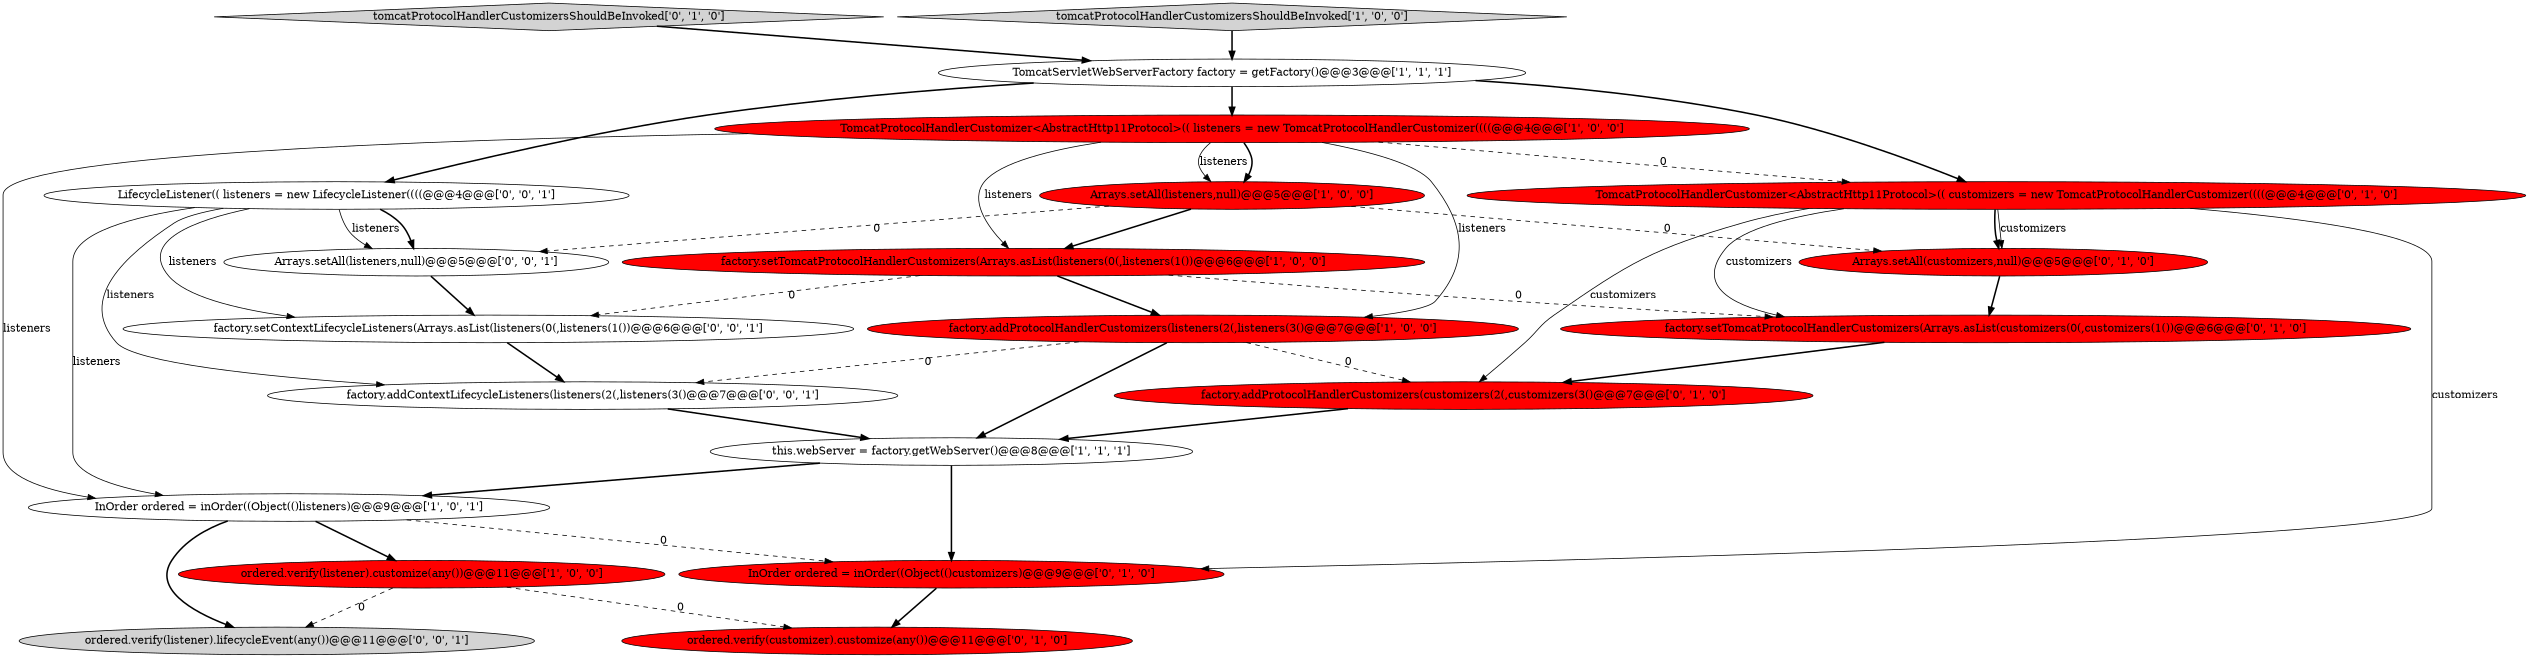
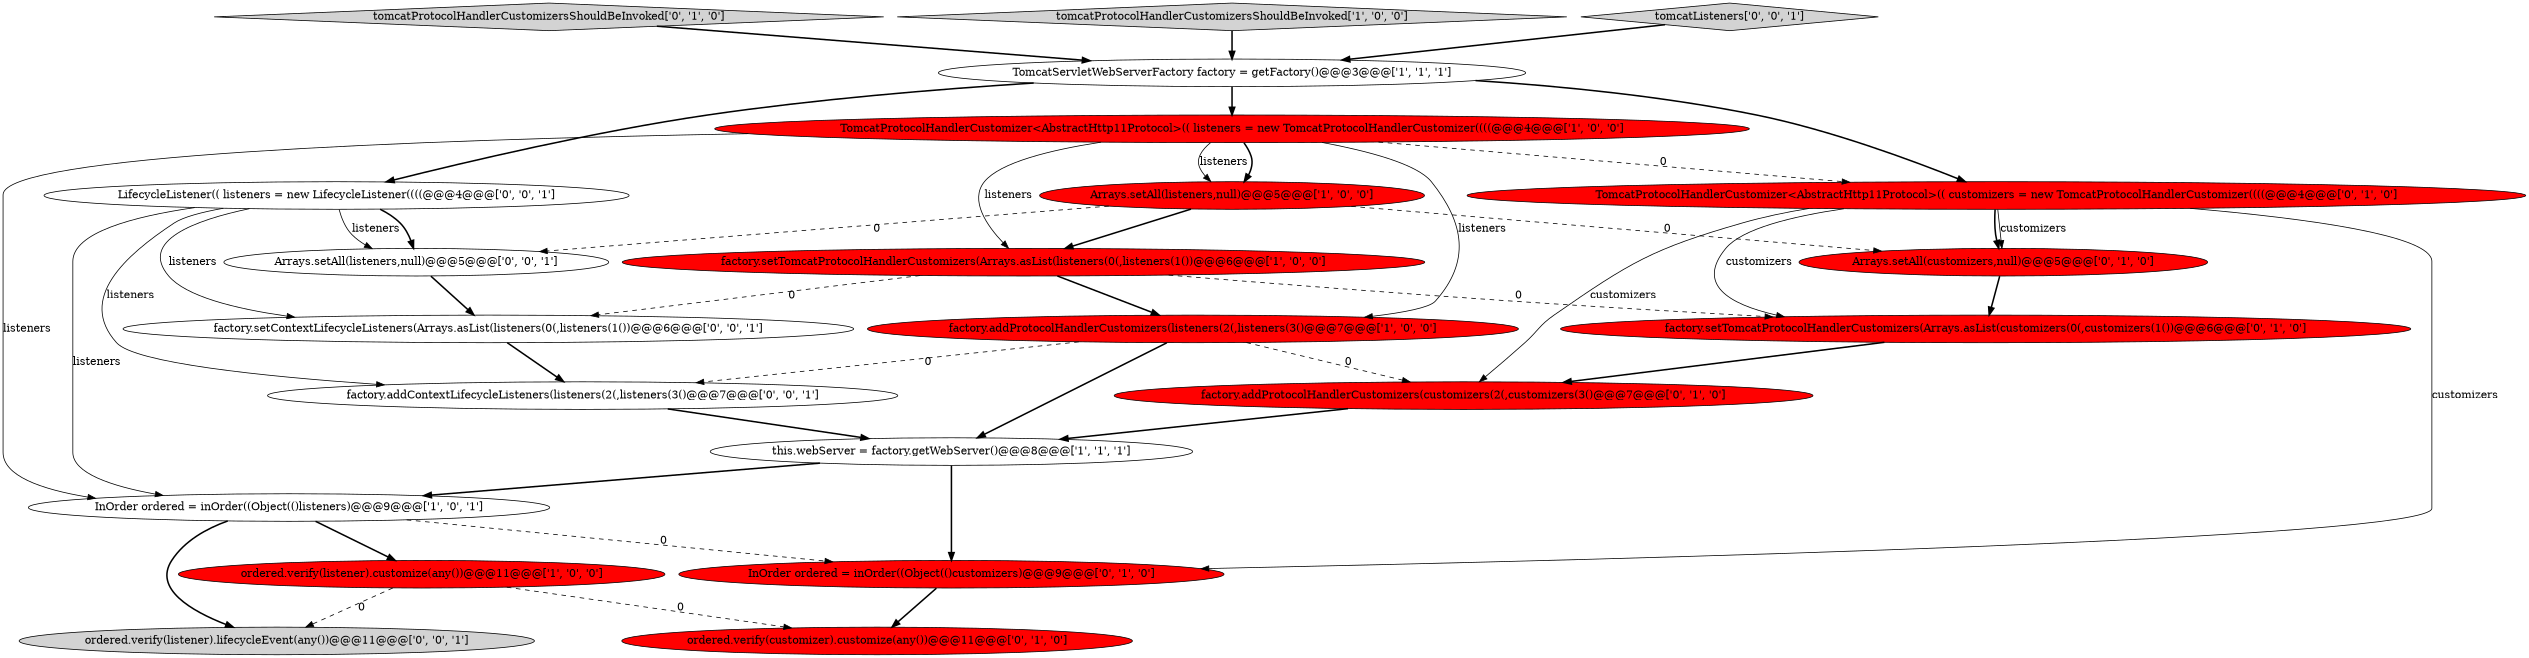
none -> (1730, 17)
